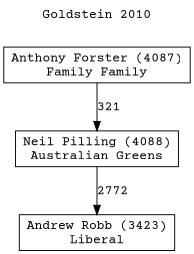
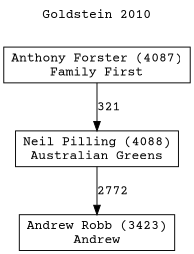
(97, 65) -> (97, 65)
(97, 233) -> (97, 233)
